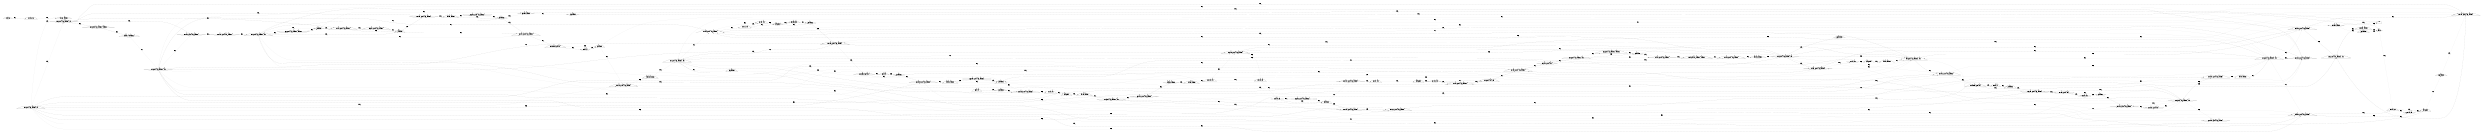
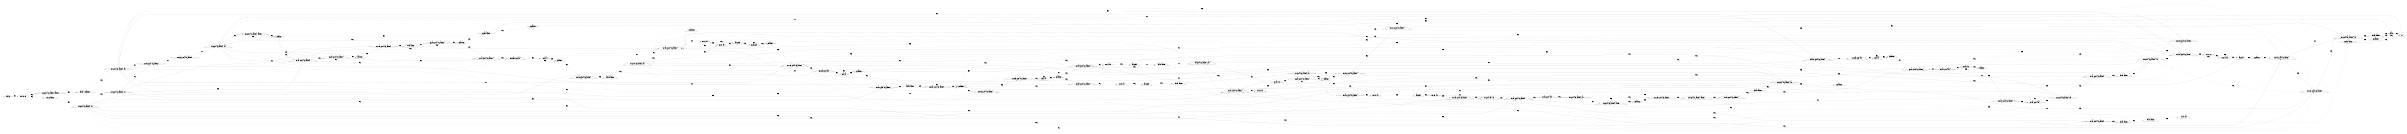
(81, 24) -> (36, 95)
(37, 57) -> (66, 102)
(2386, 70) -> (2396, 34)
none -> (1019, 79)
